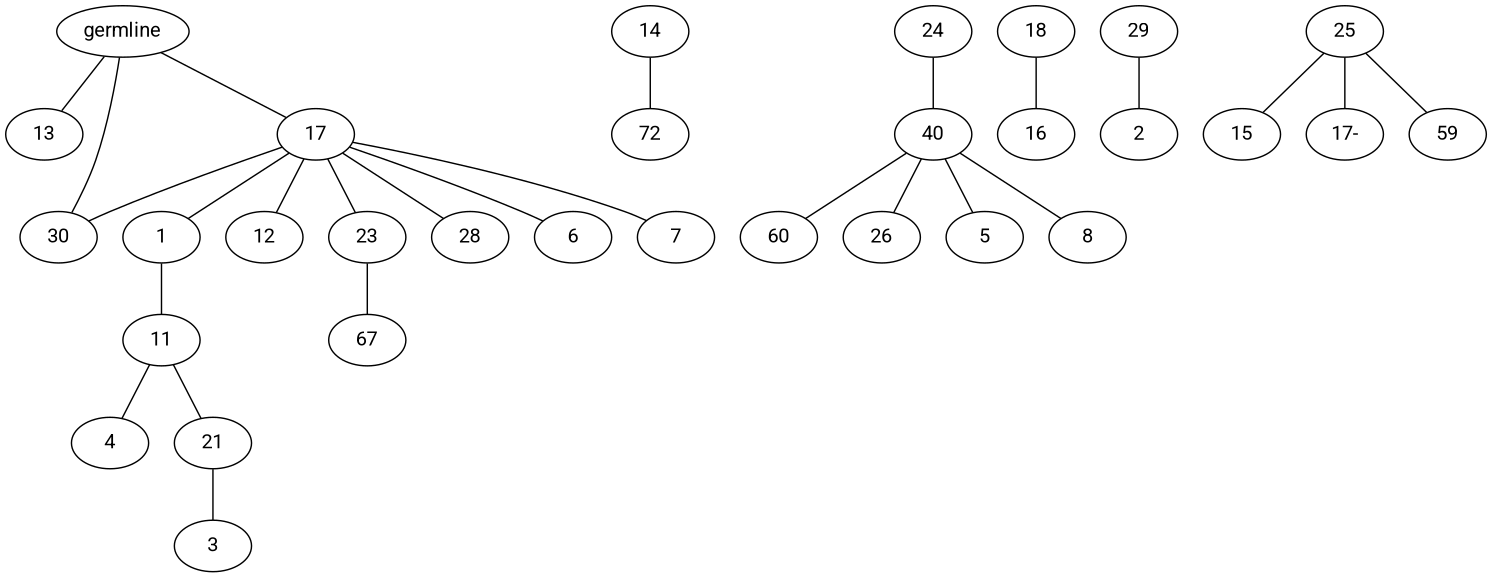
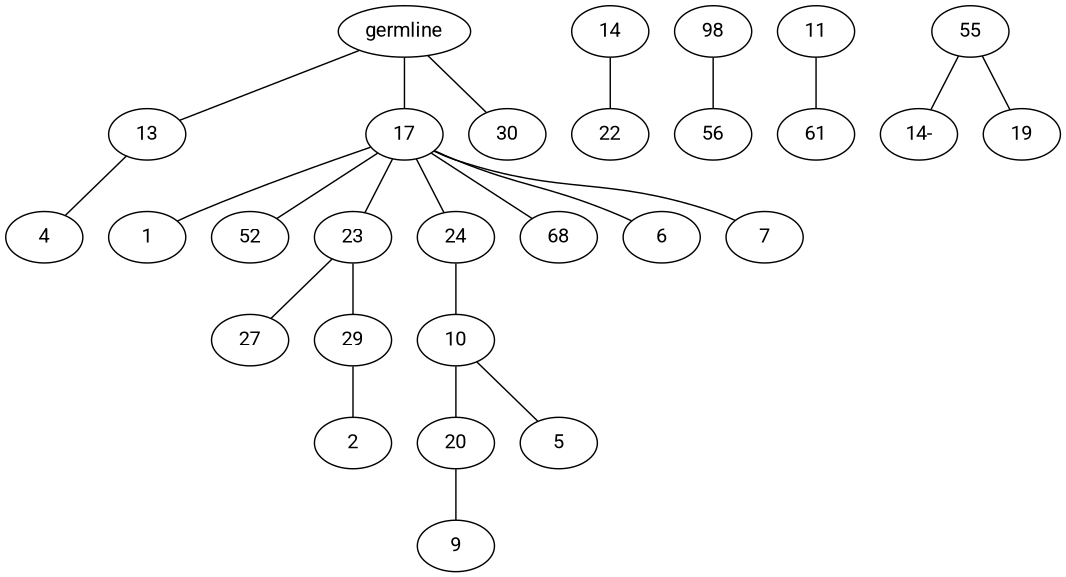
(1036, 31) -> (713, 31)
(1345, 31) -> (970, 31)
(650, 134) -> (610, 134)
(933, 134) -> (456, 340)
(1036, 134) -> (713, 134)
(1242, 134) -> none
(1345, 134) -> (919, 134)
(1448, 134) -> (1022, 134)
(185, 182) -> (430, 186)
(264, 237) -> (250, 237)
(470, 237) -> (559, 237)
(779, 237) -> (456, 443)
(882, 237) -> none
(1088, 237) -> none
(161, 289) -> none
none -> (353, 289)
(367, 340) -> (250, 340)
(136, 392) -> (96, 186)
(213, 443) -> (816, 134)
(213, 546) -> none
none -> (456, 546)
